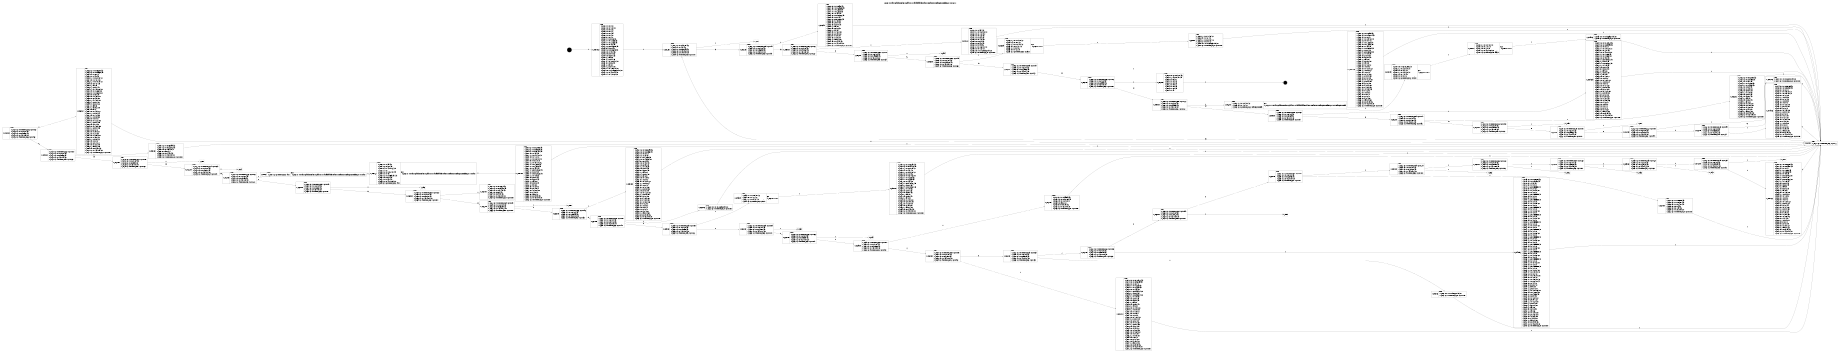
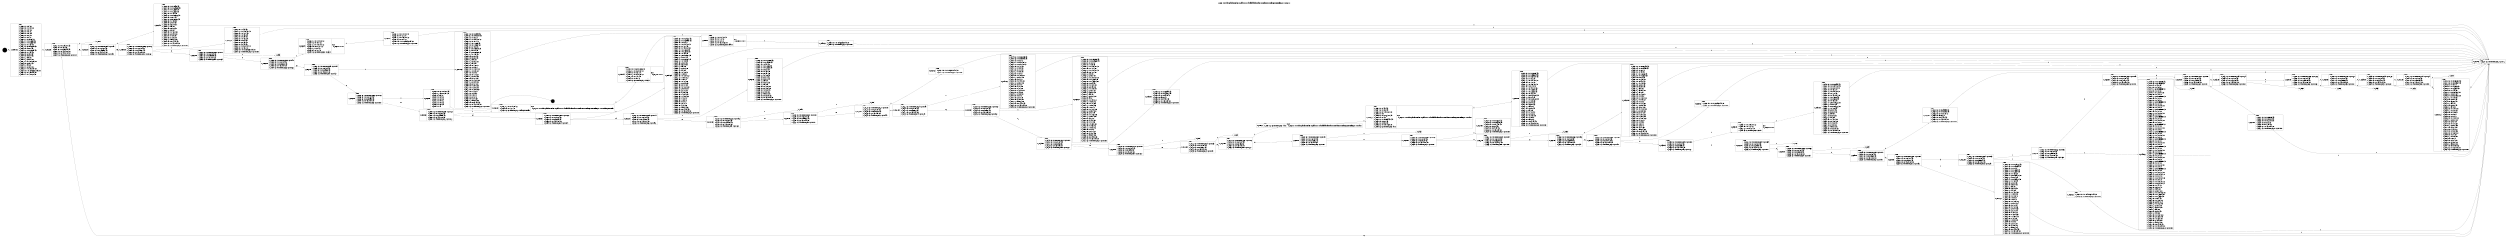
(1765, 122) -> (946, 110)
